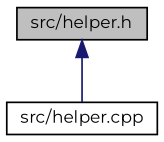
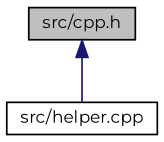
(82, 24) -> (82, 24)
